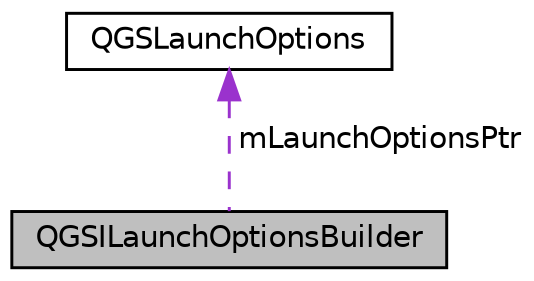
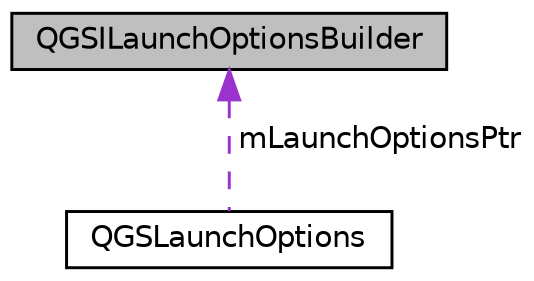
(229, 156) -> (229, 156)
